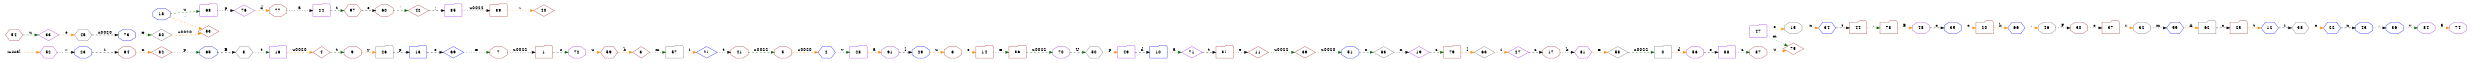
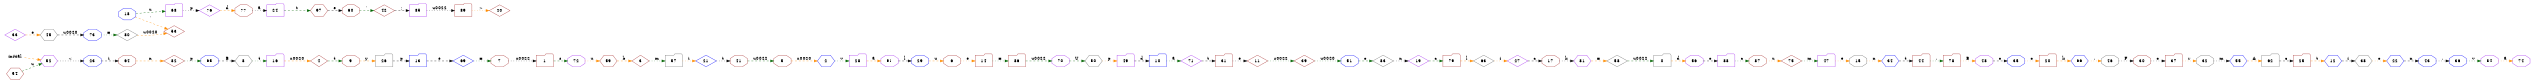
(29, 35) -> (30, 68)
(1776, 40) -> (1808, 61)
